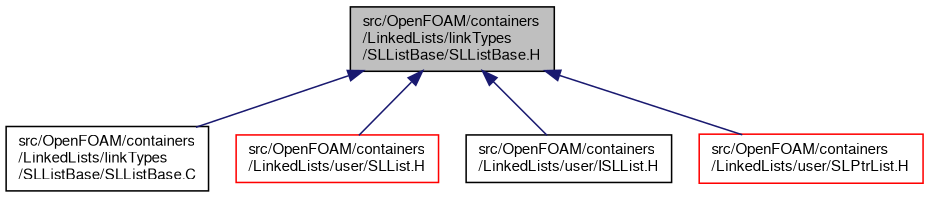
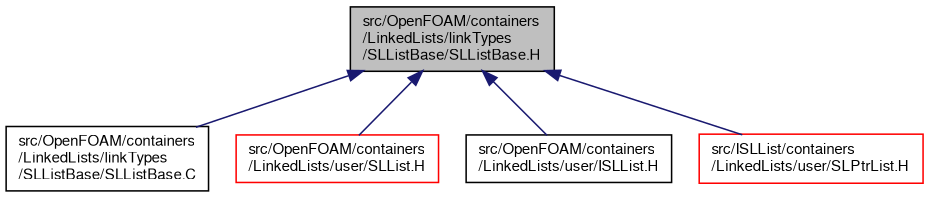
(811, 159) -> (811, 159)
